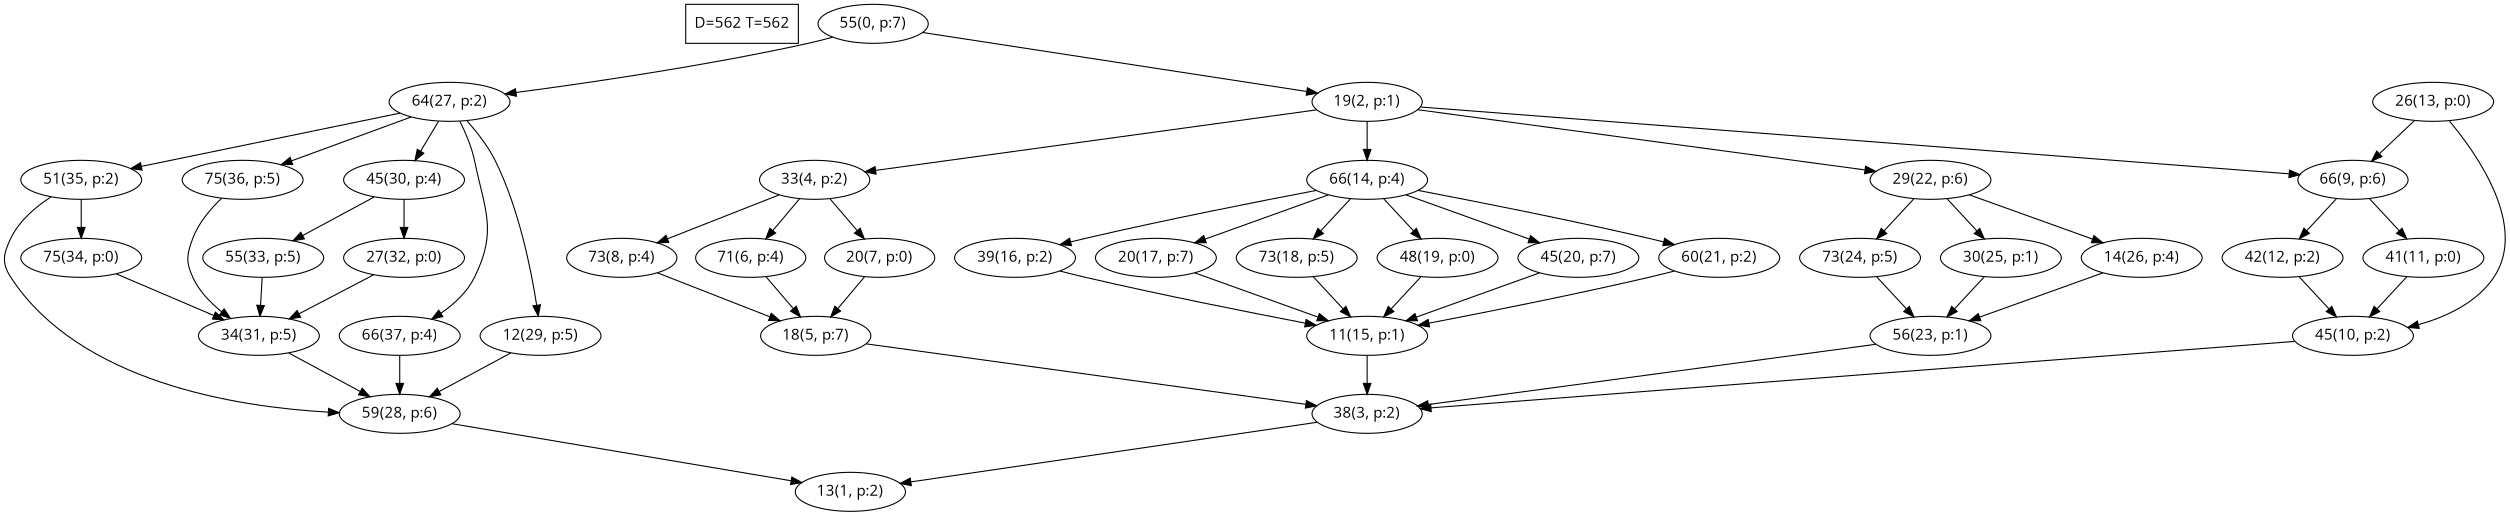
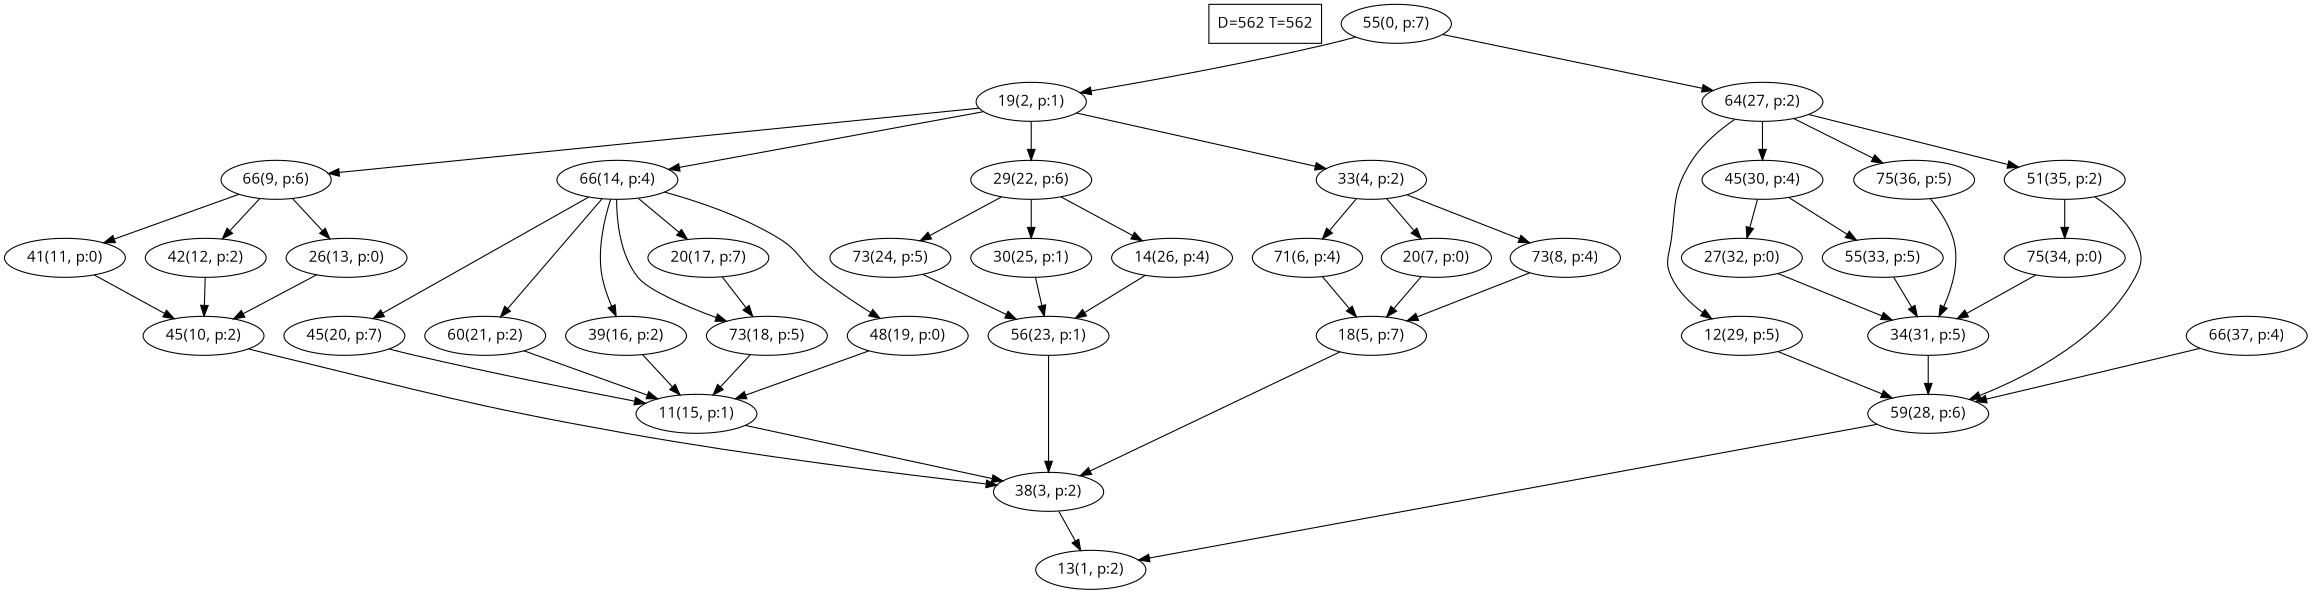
(2397, 137) -> (307, 215)
(487, 223) -> none
(1256, 295) -> (734, 292)
